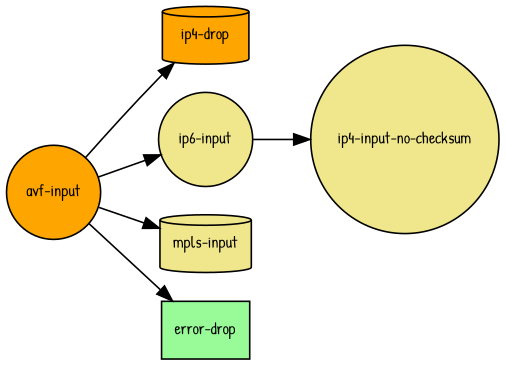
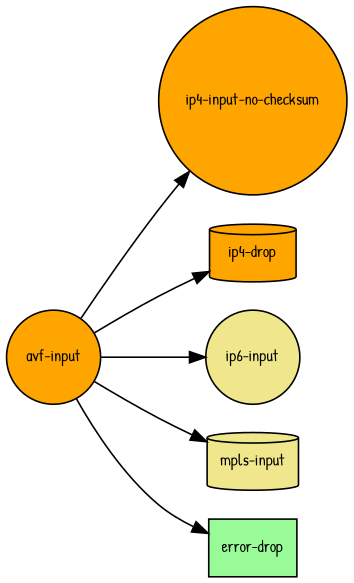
(273, 139) -> (128, 250)
(405, 139) -> (253, 101)
